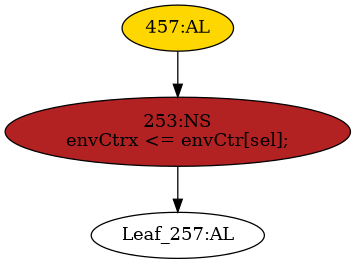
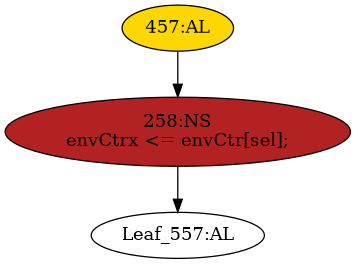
(178, 132) -> (178, 132)
(178, 235) -> (178, 235)
